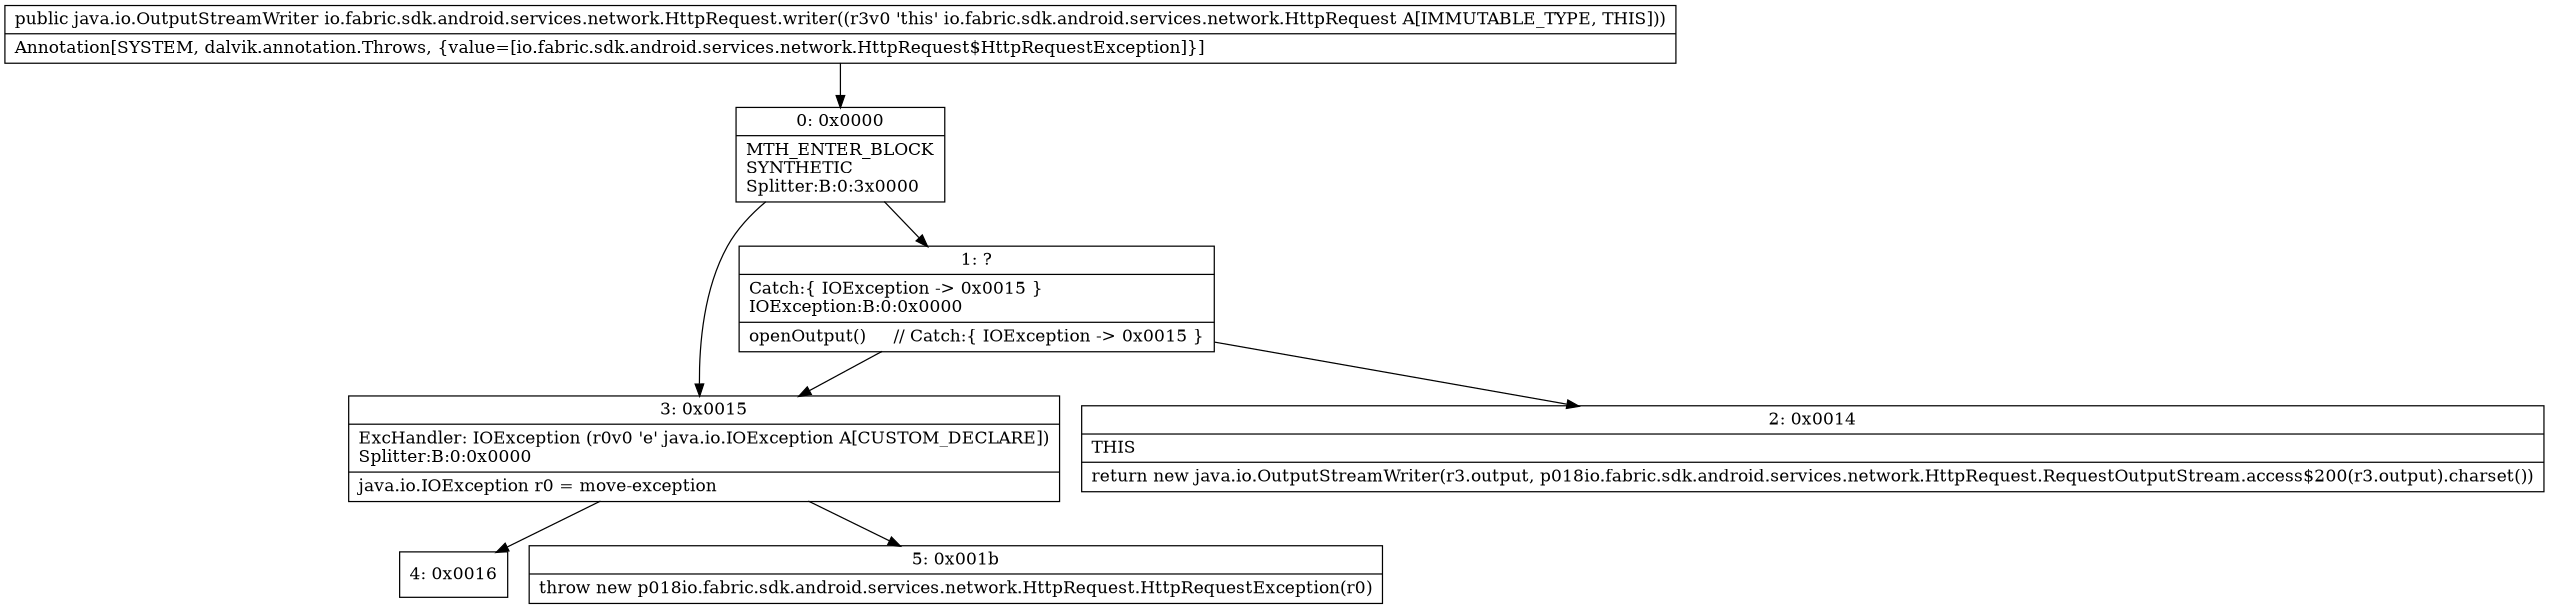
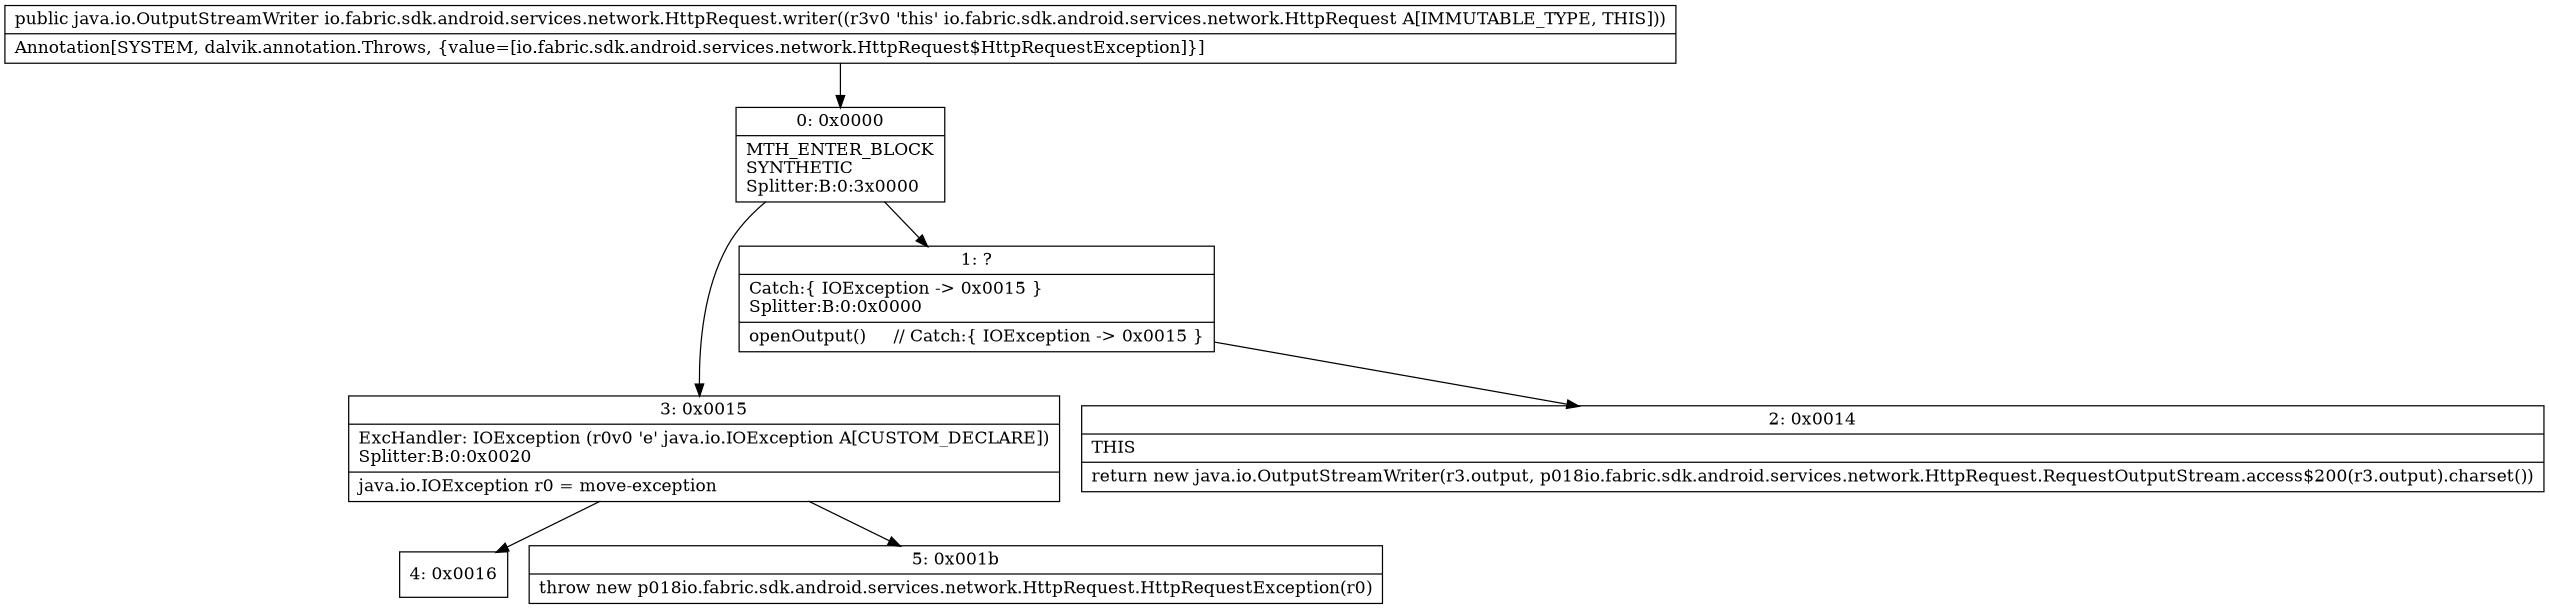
(856, 307) -> (836, 307)
(846, 371) -> none
(446, 457) -> (446, 457)
